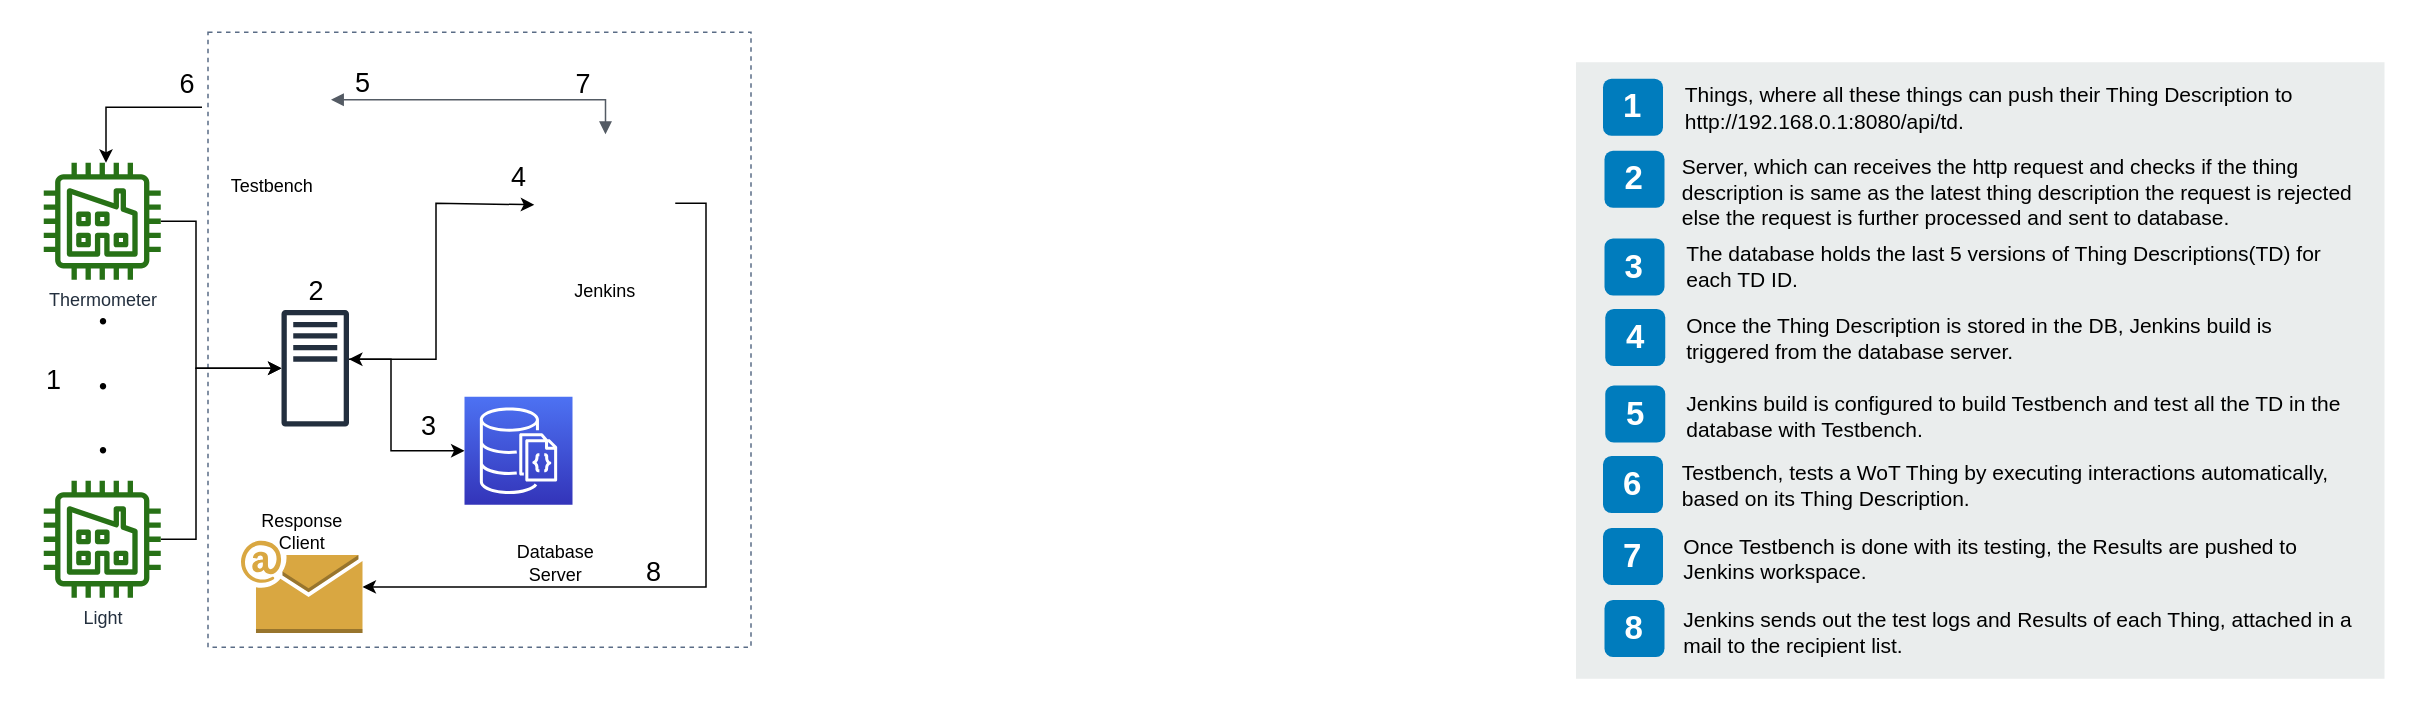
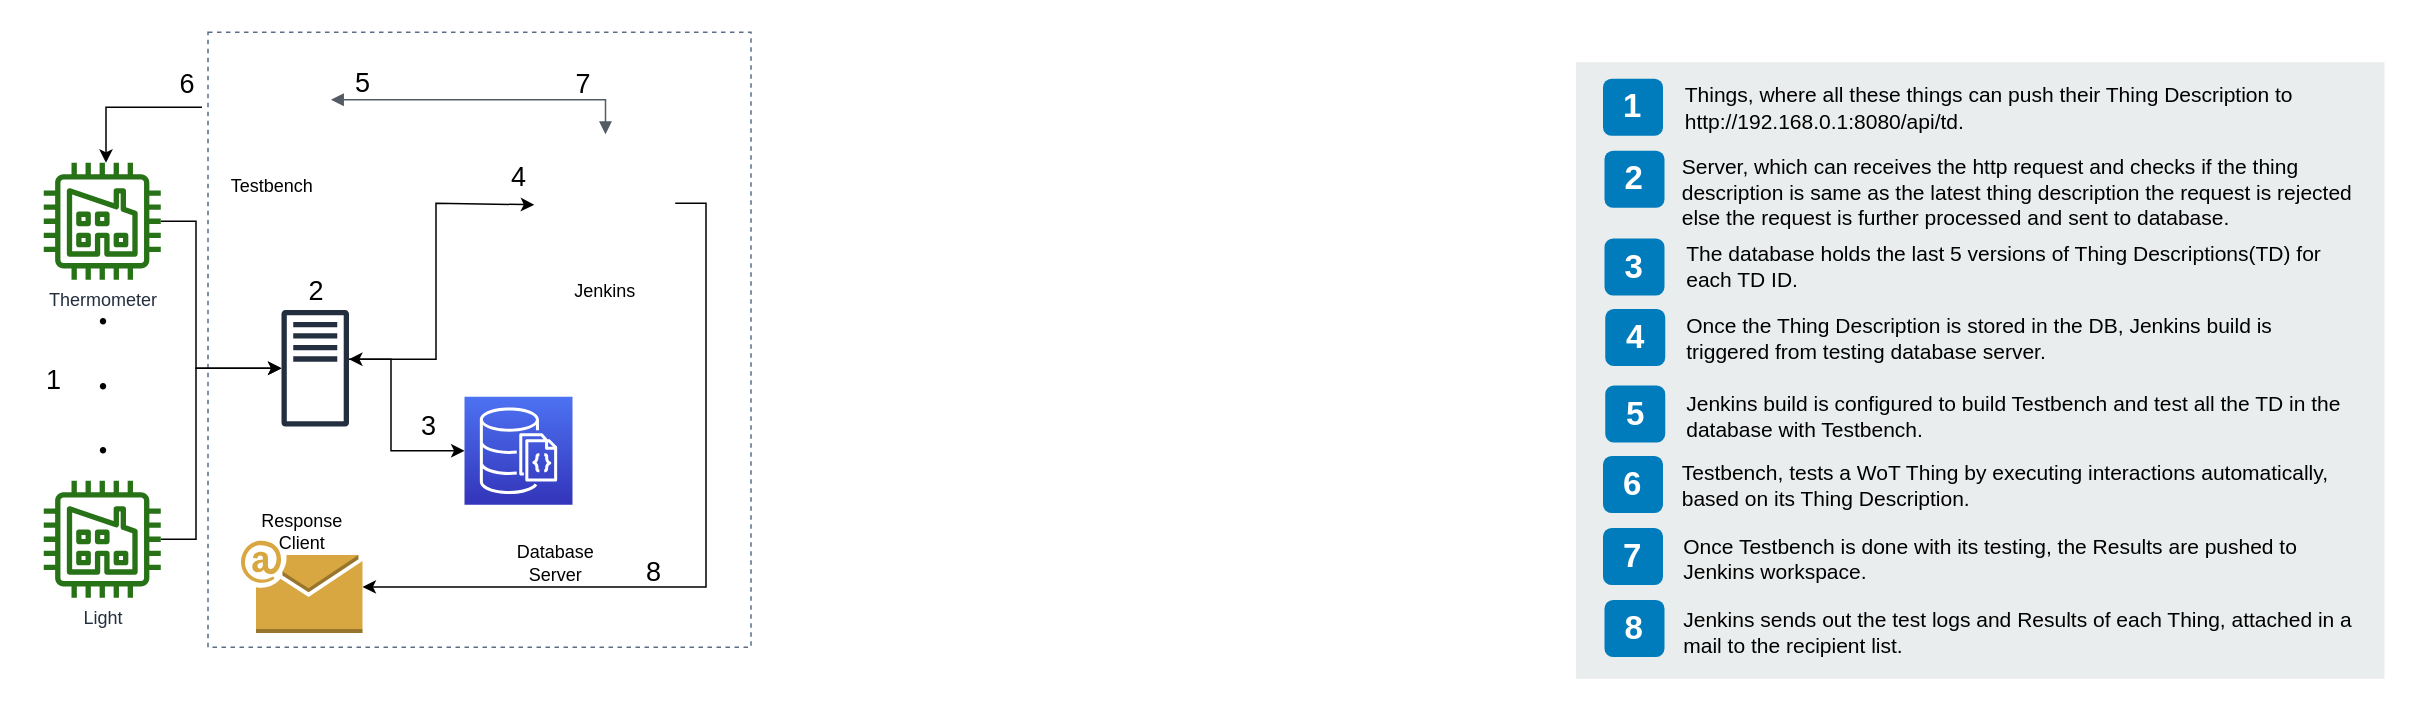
(2023, 339) -> (2023, 339)
